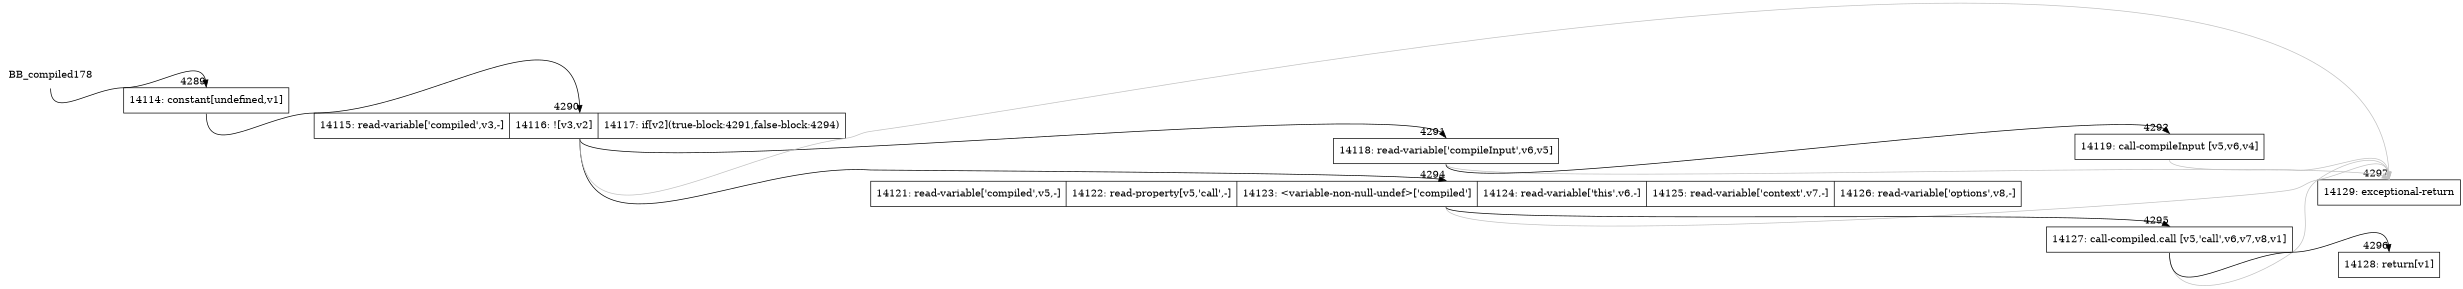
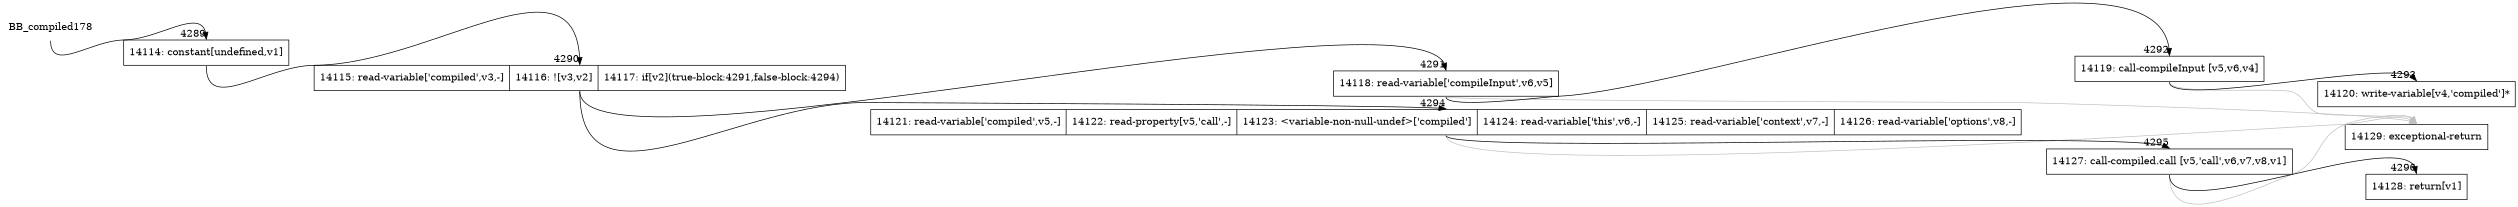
(1493, 38) -> none
none -> (2417, 94)
